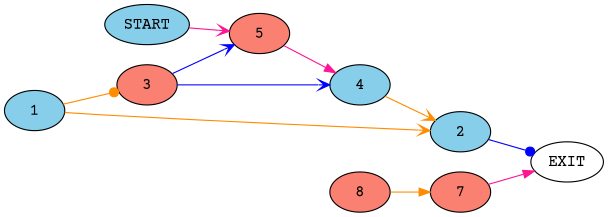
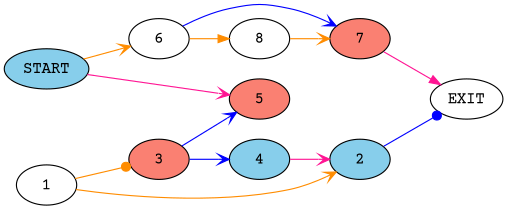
none -> (159, 39)
(305, 57) -> none
(405, 106) -> (304, 159)
(35, 111) -> (47, 185)
(360, 192) -> (260, 39)
(405, 192) -> (304, 39)
